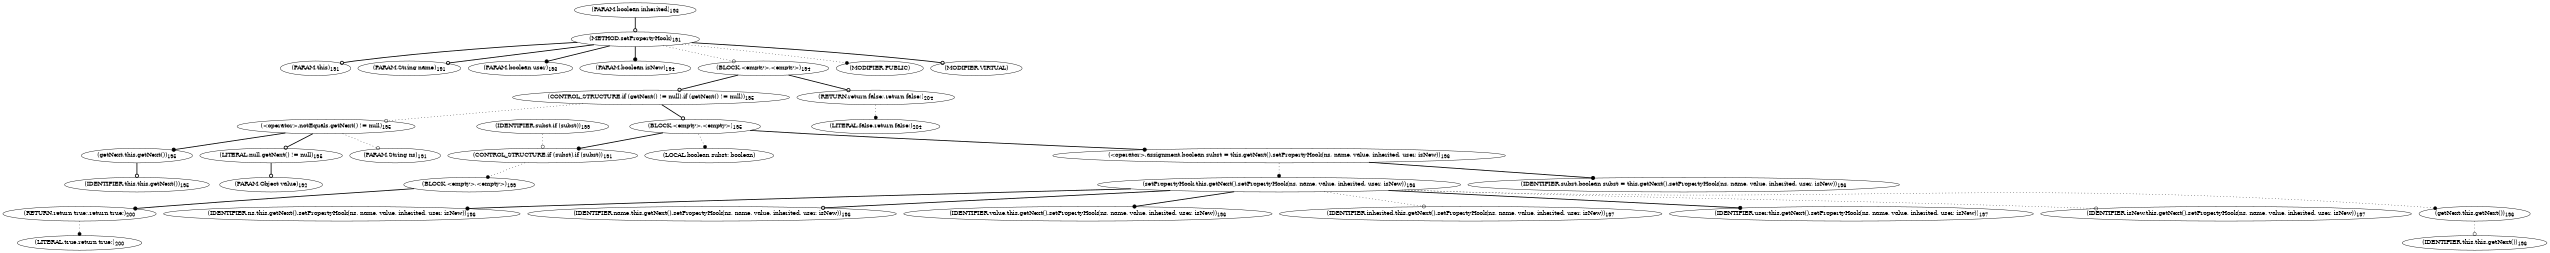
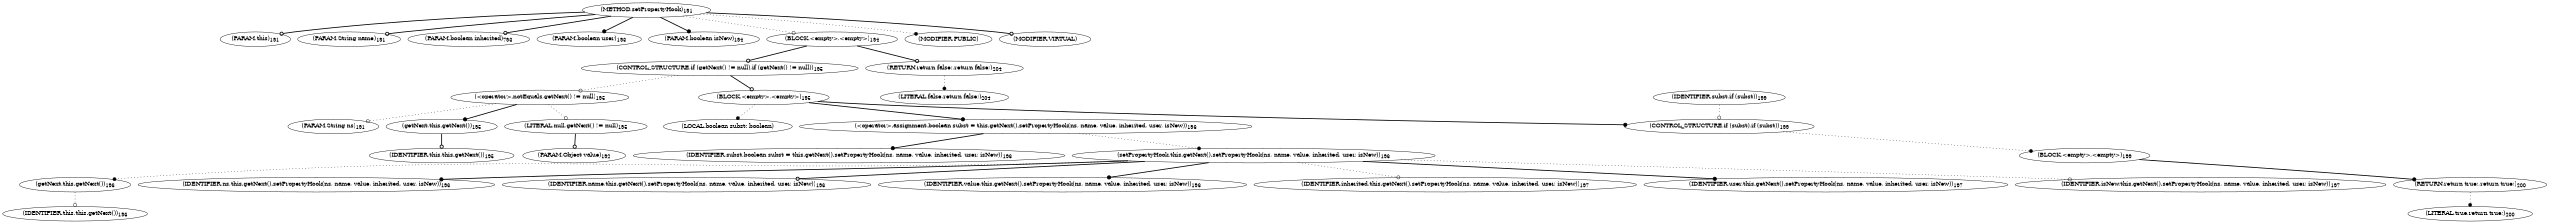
(674, 9) -> (508, 39)
(635, 23) -> (559, 24)
(300, 140) -> (557, 111)
(608, 155) -> (1784, 126)
